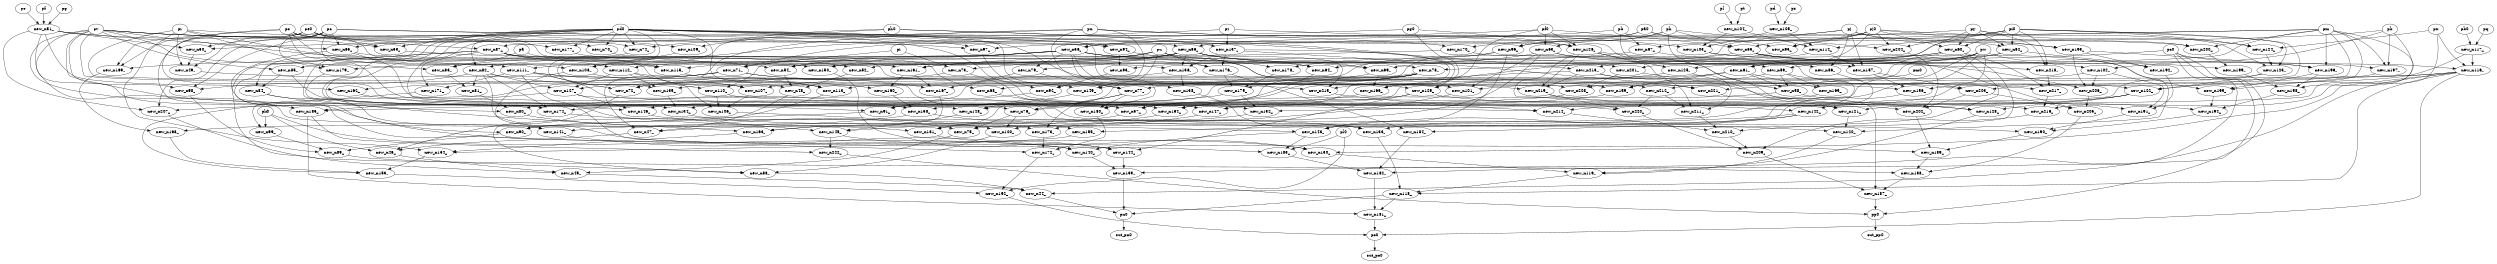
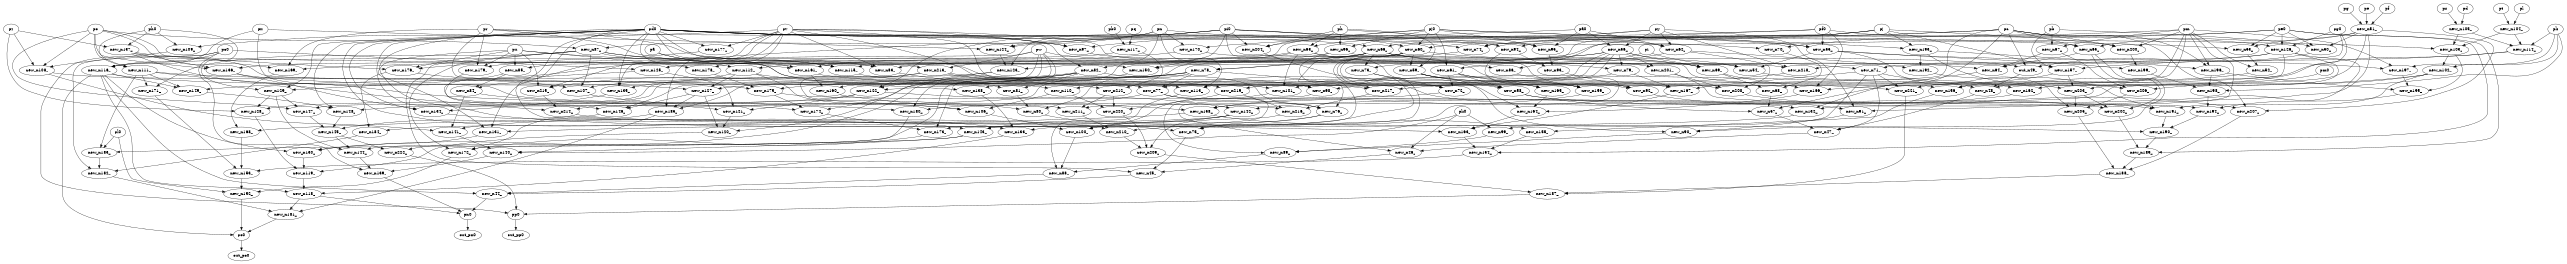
(2032, 62) -> (2112, 35)
(185, 70) -> (2028, 70)
(1290, 84) -> none
